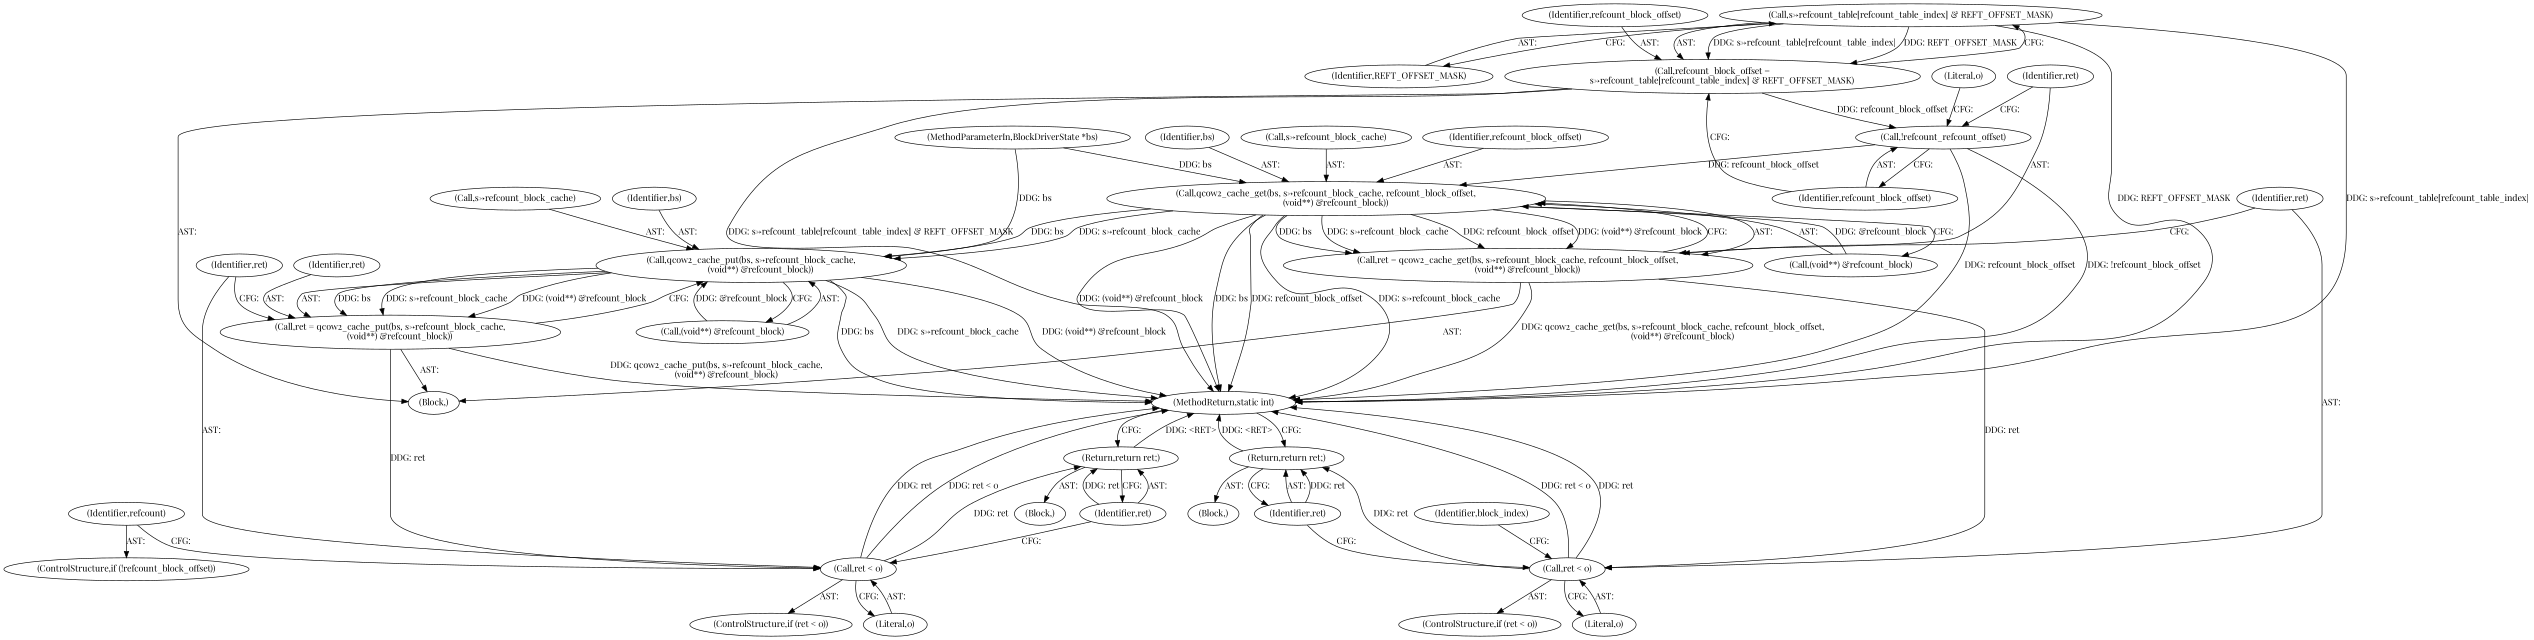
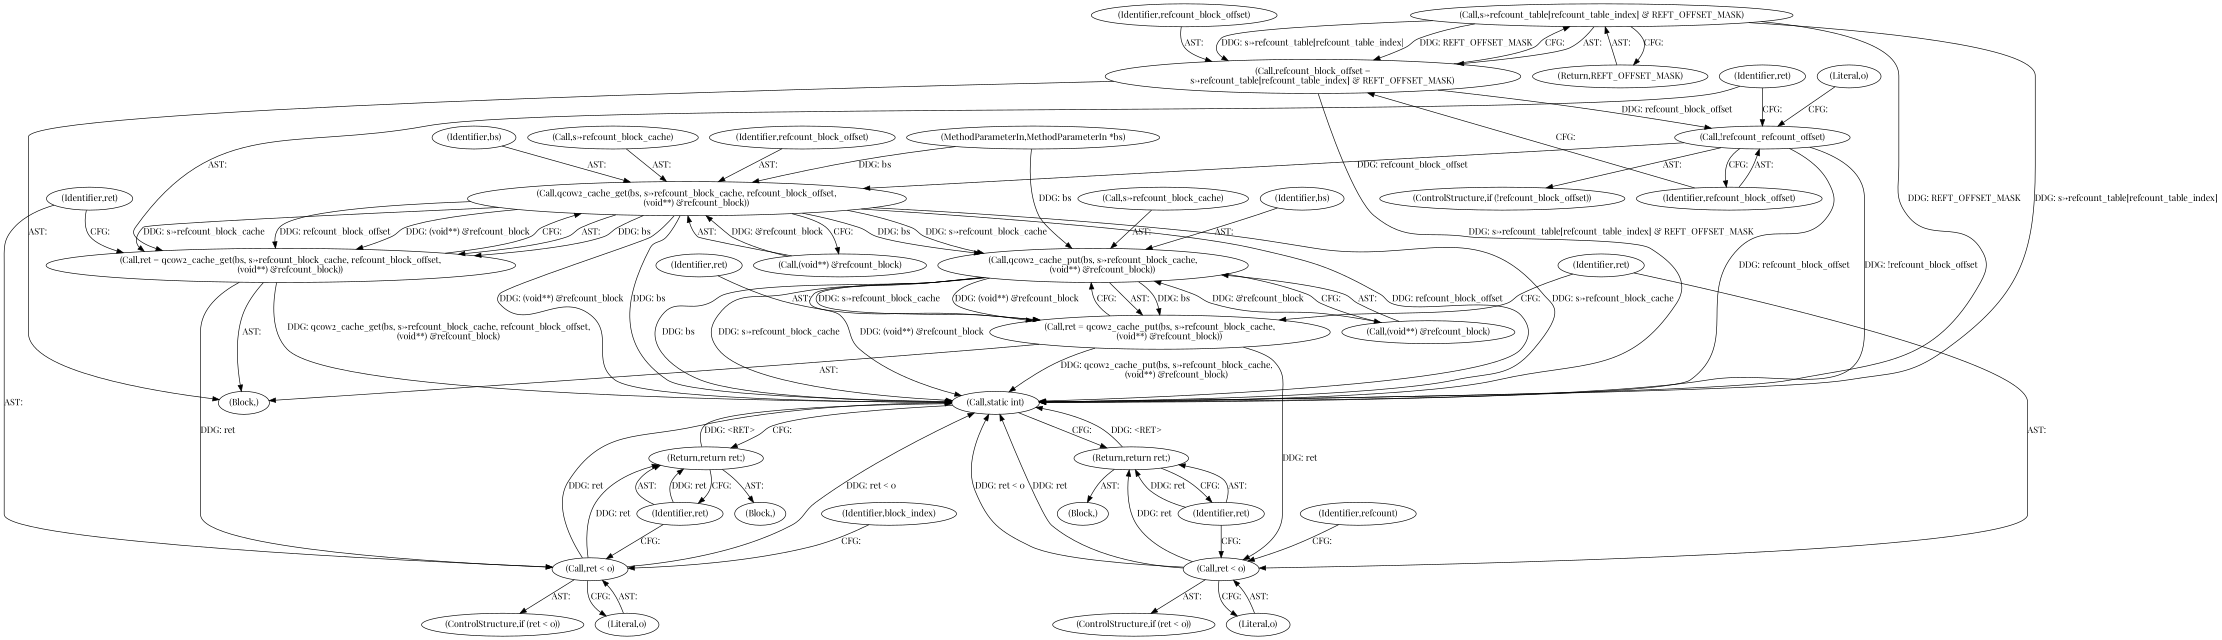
(1399, 76) -> (1620, 76)
(1013, 138) -> (1033, 138)
(1224, 403) -> (996, 403)
(126, 538) -> (1637, 167)
